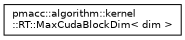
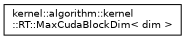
(93, 20) -> (93, 20)
